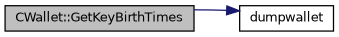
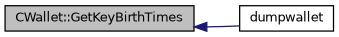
(210, 10) -> (223, 27)
